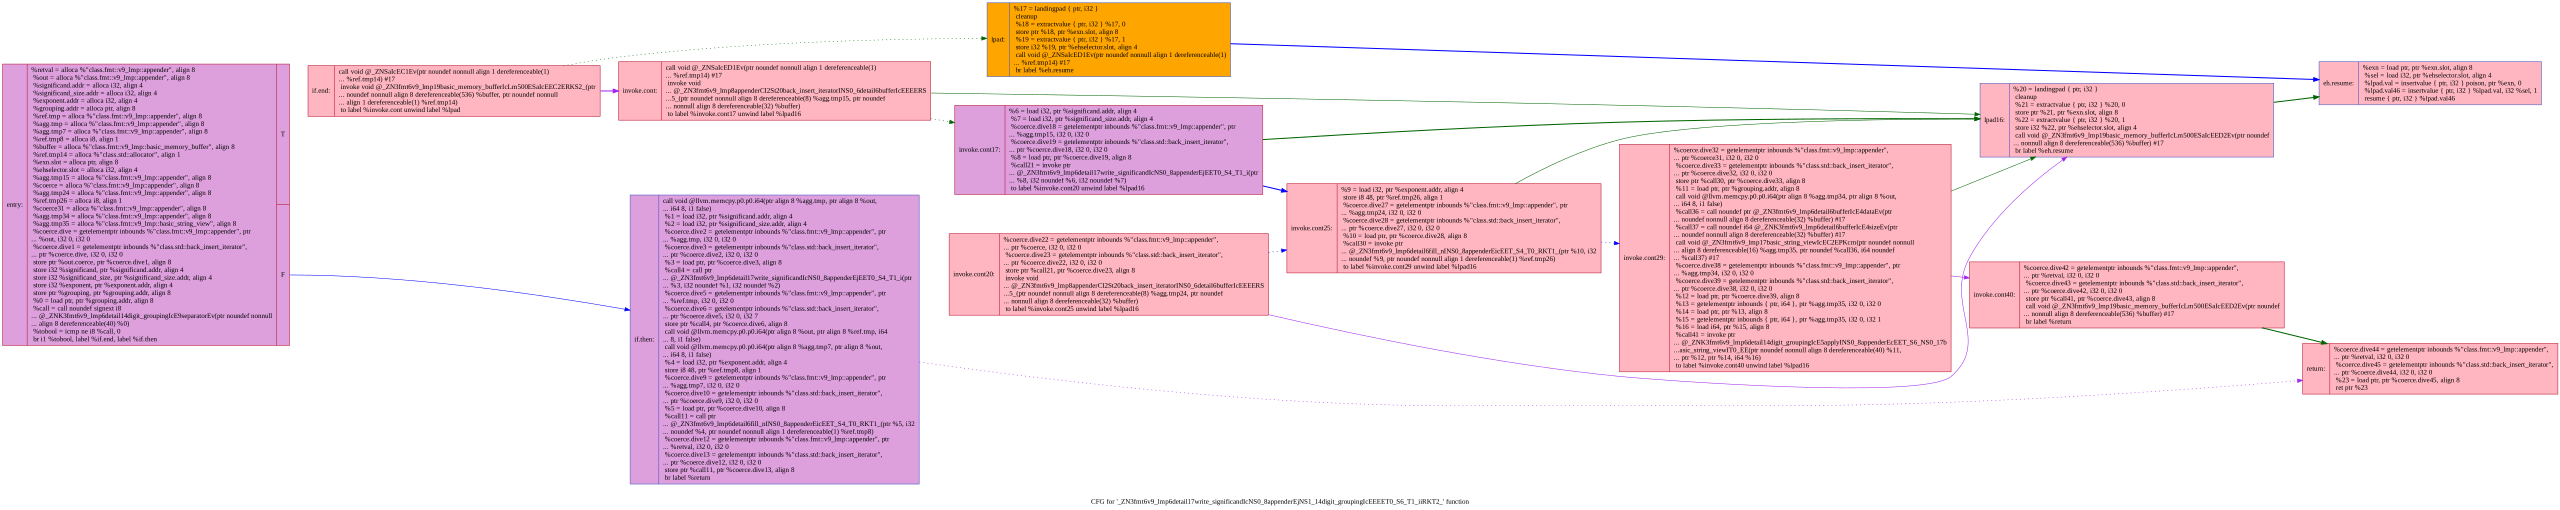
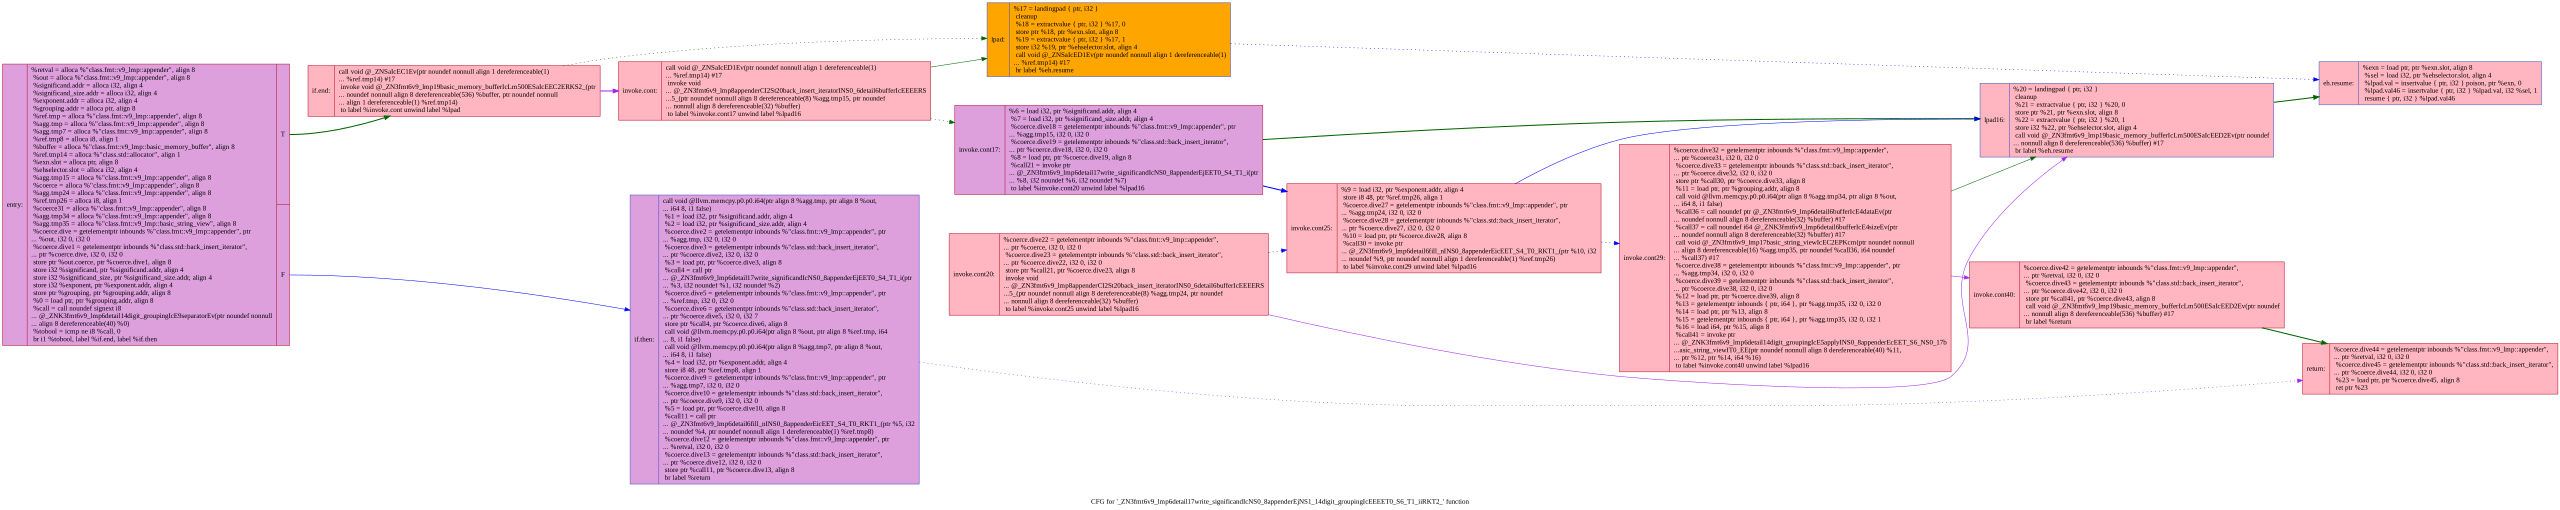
(1772, 62) -> (1772, 62)
(1453, 102) -> (956, 63)
(1740, 125) -> (1740, 125)
none -> (338, 130)
